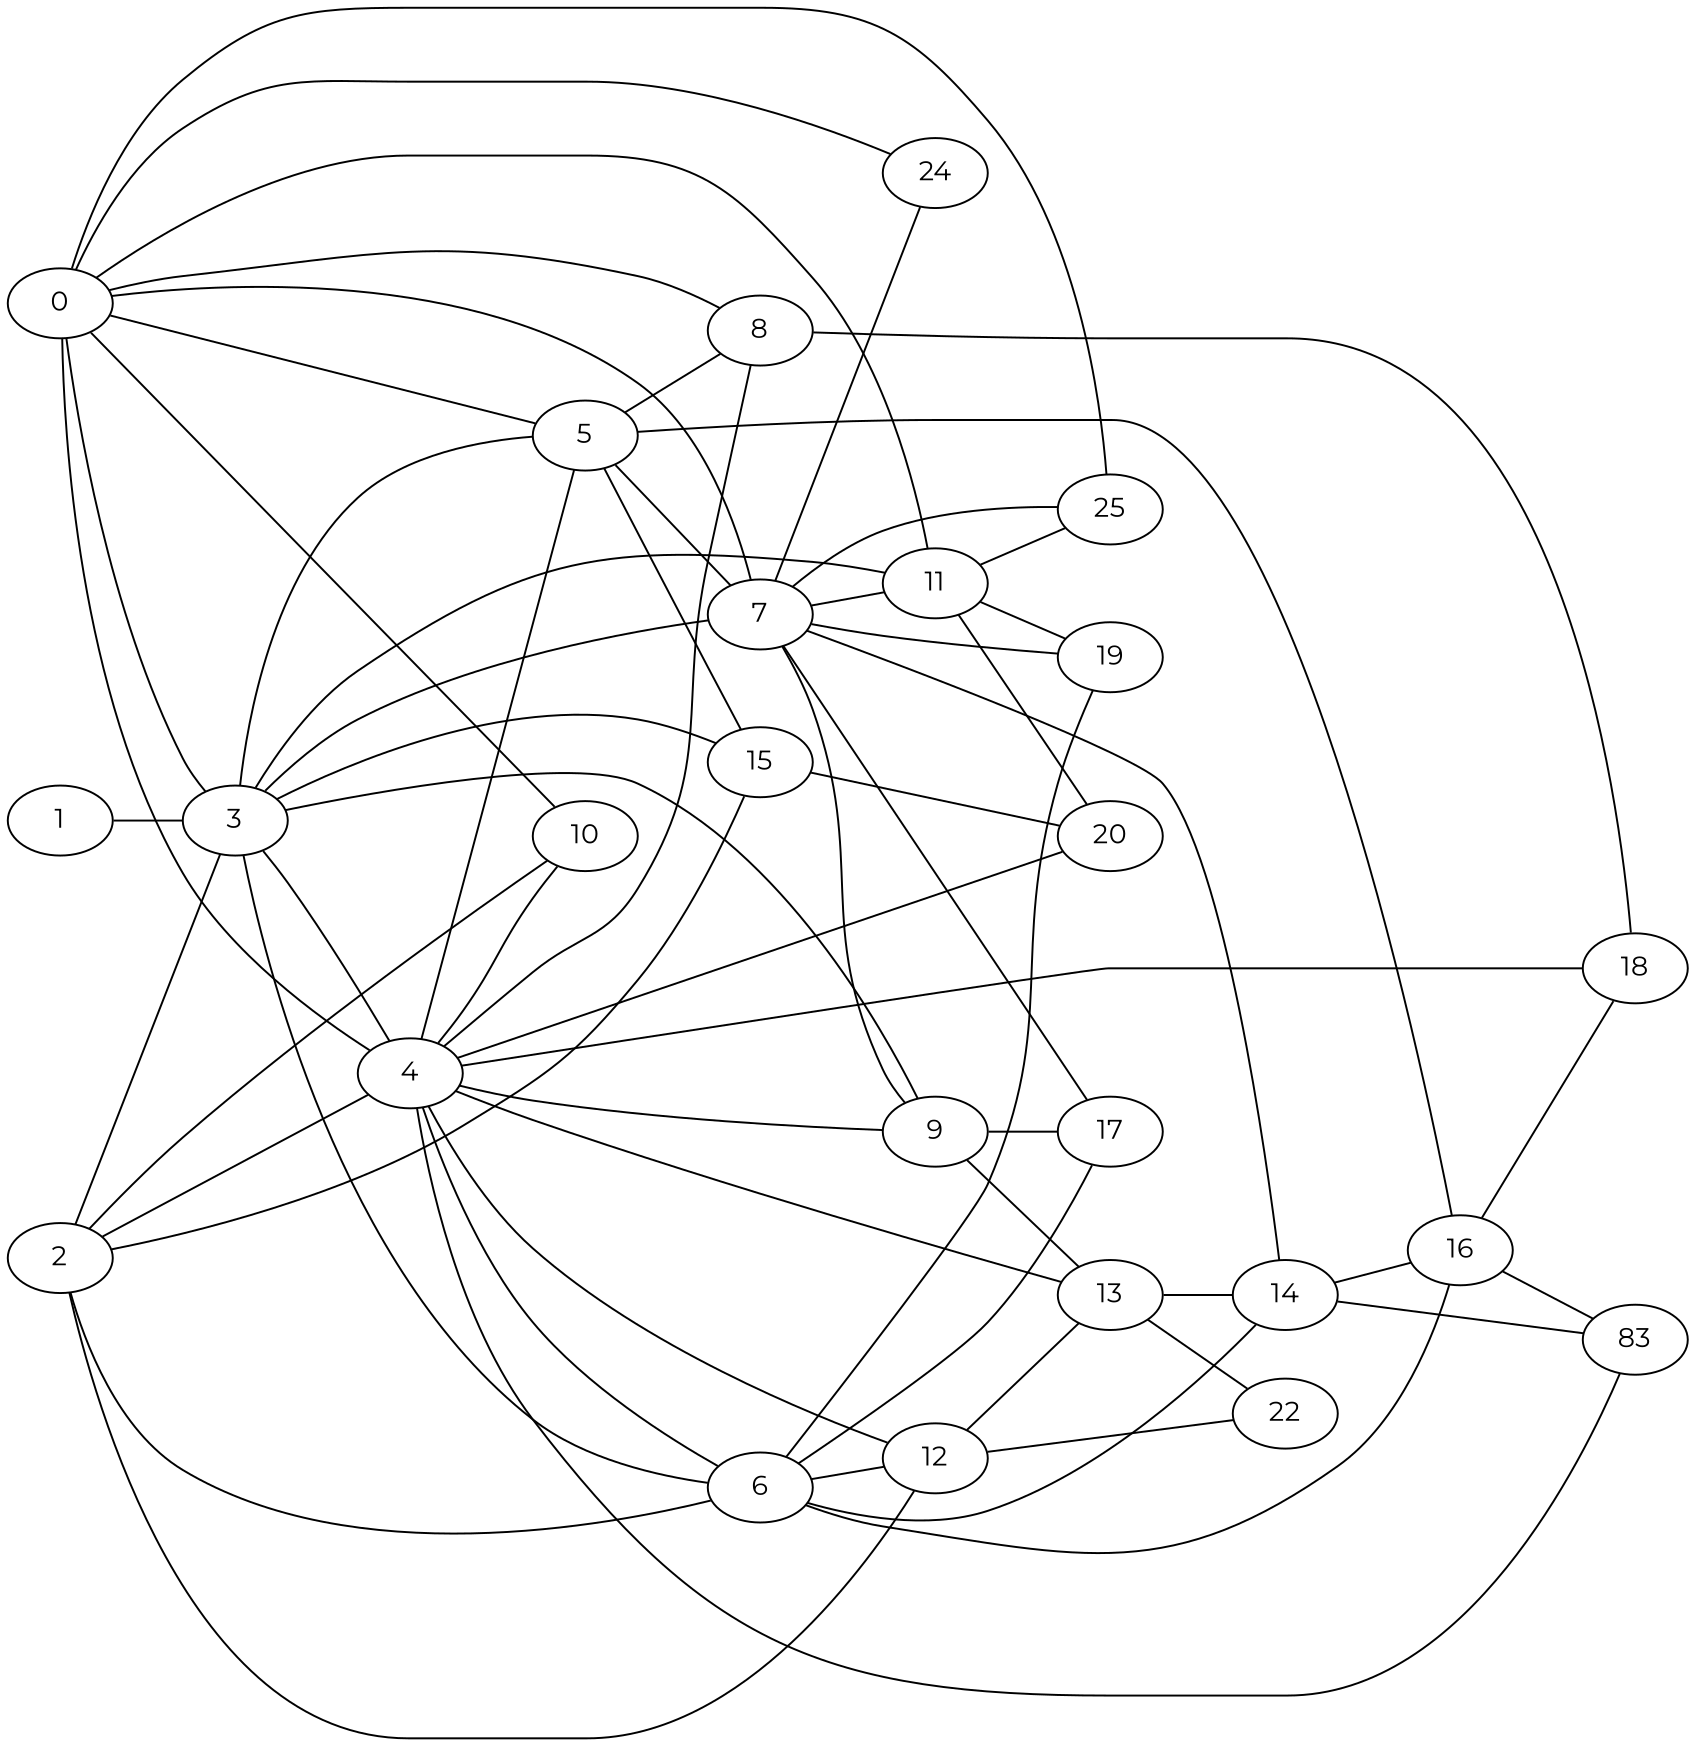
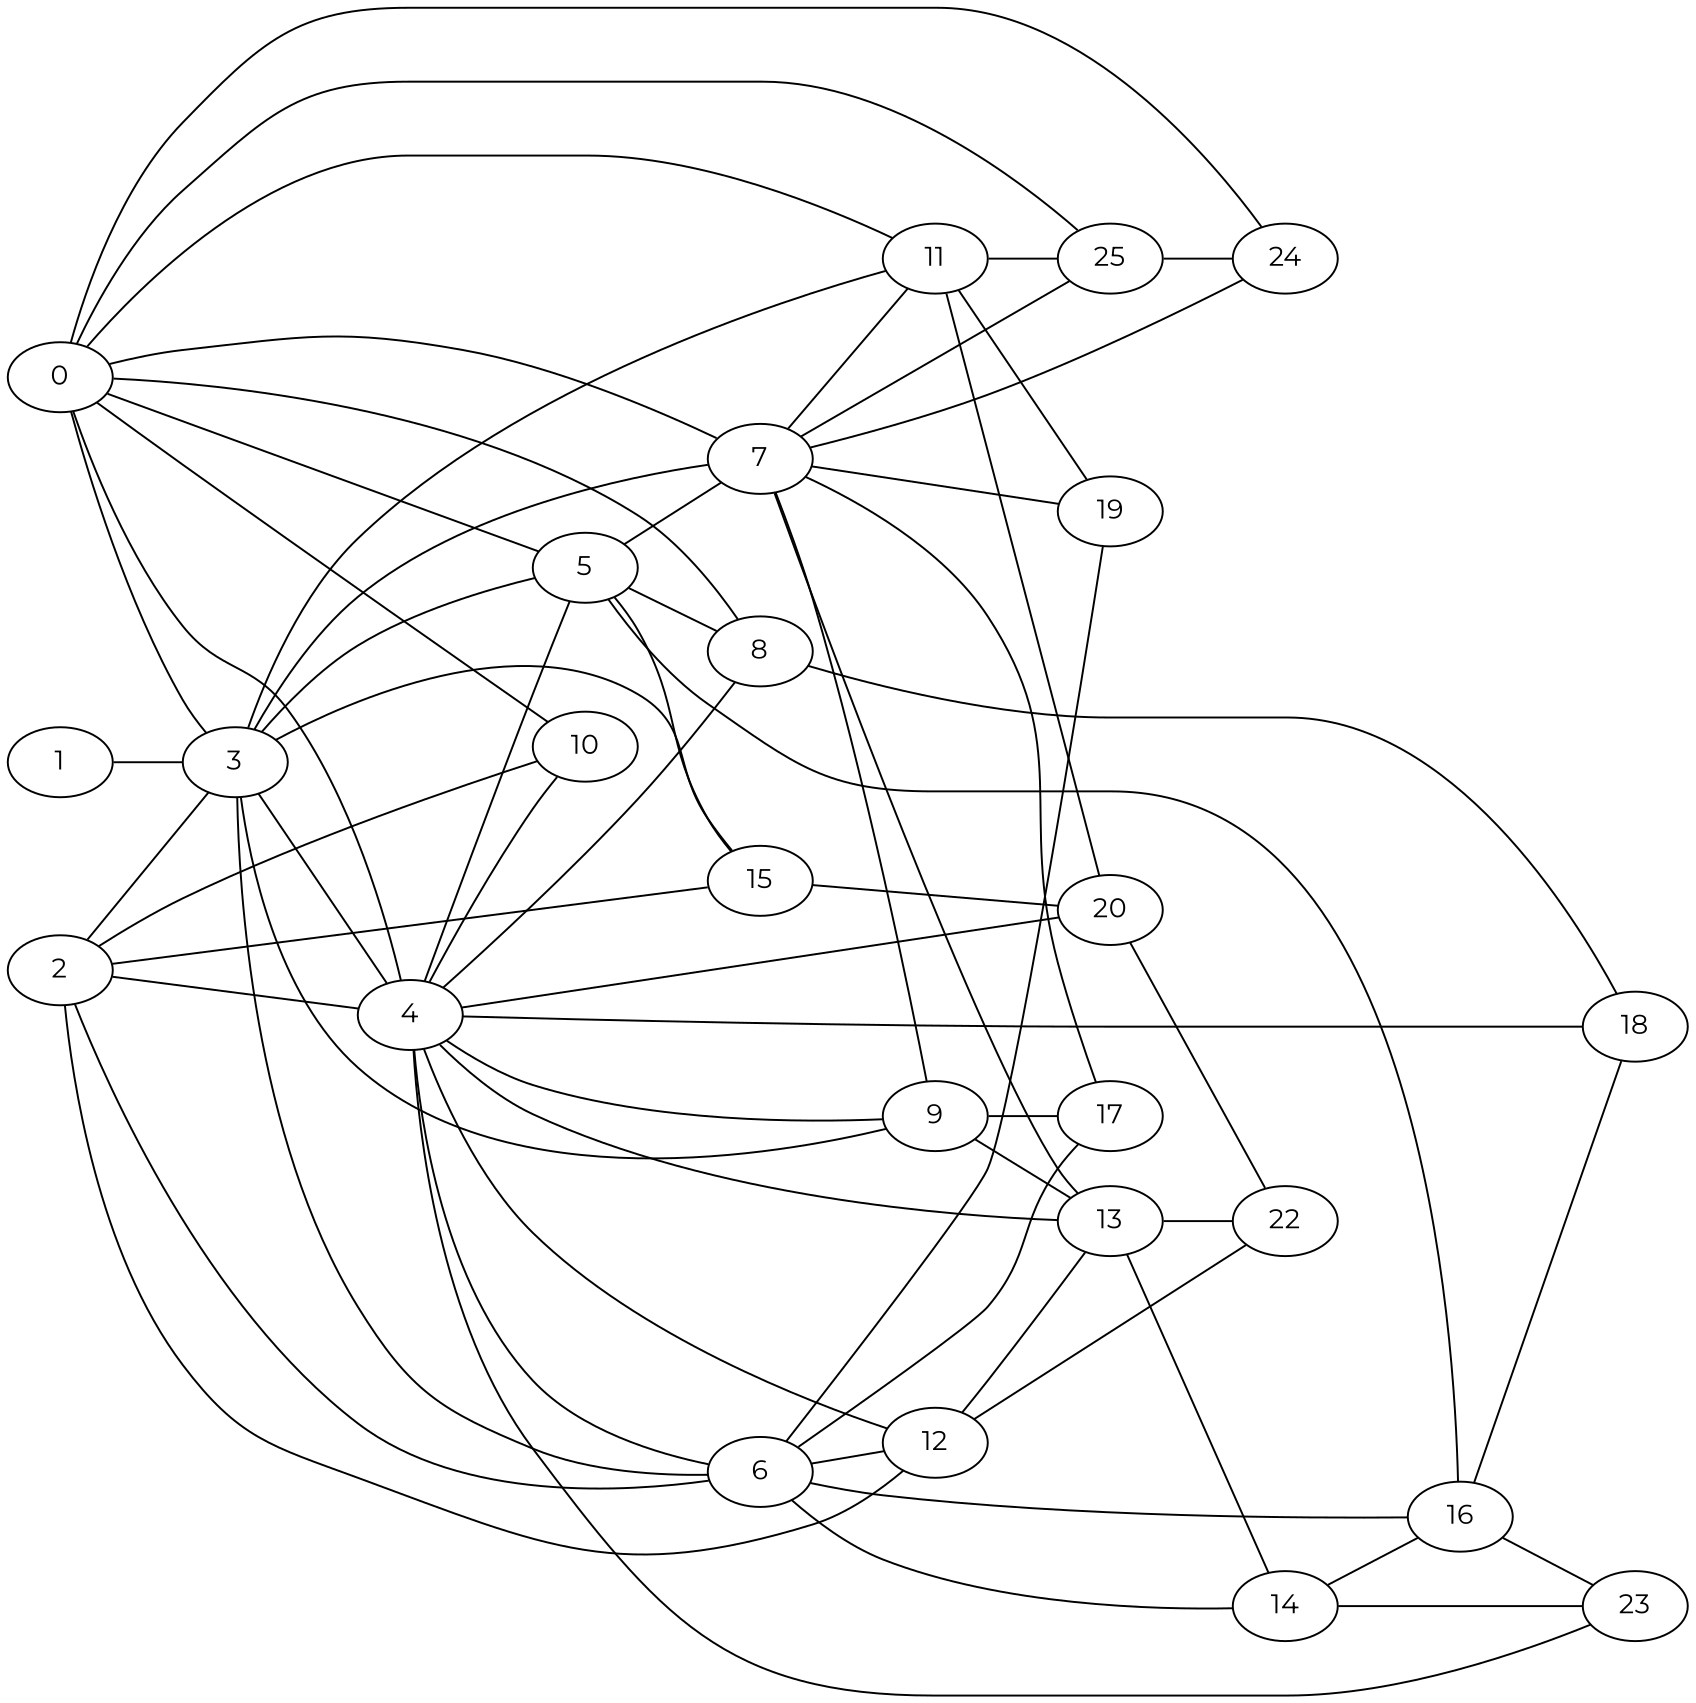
none -> (1198, 259)
(1188, 830) -> (911, 851)
none -> (1198, 1065)
(1635, 1340) -> (1635, 1606)
